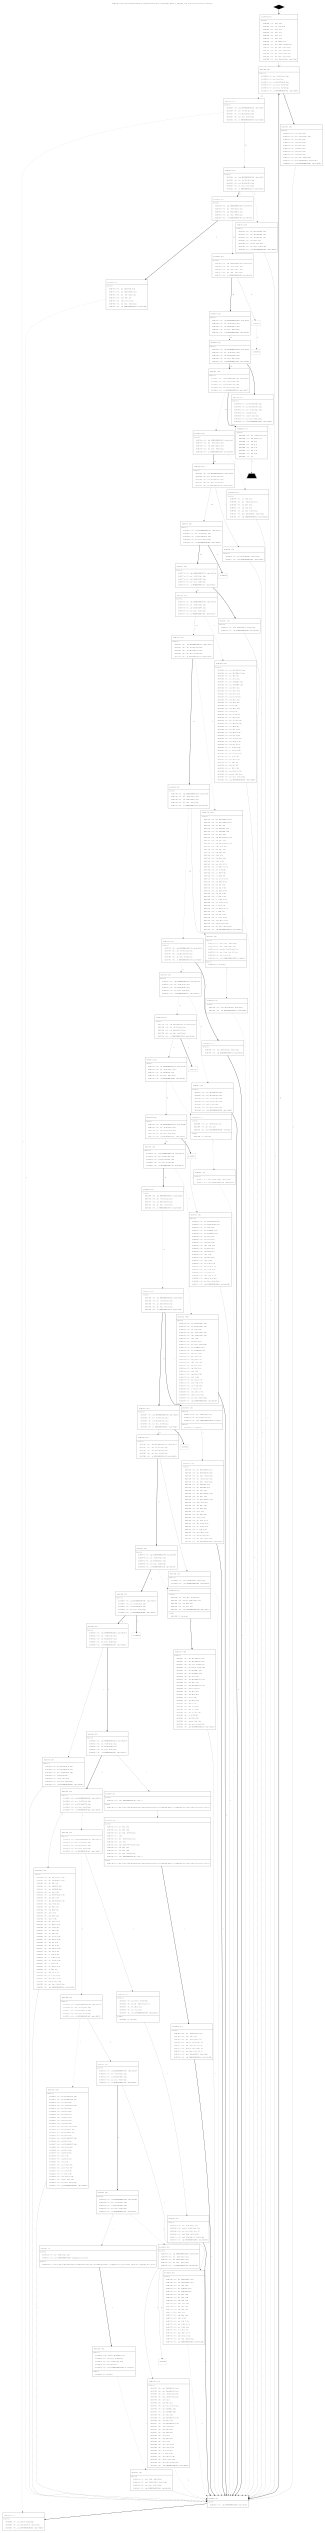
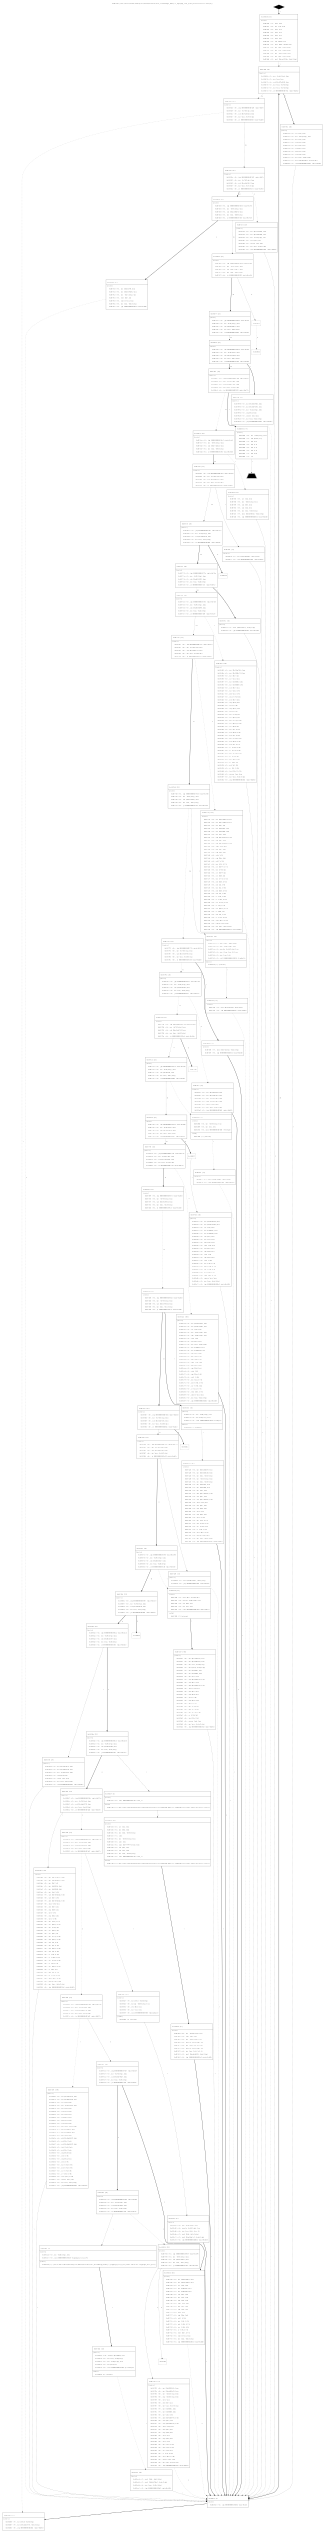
(158, 2192) -> (158, 2192)
